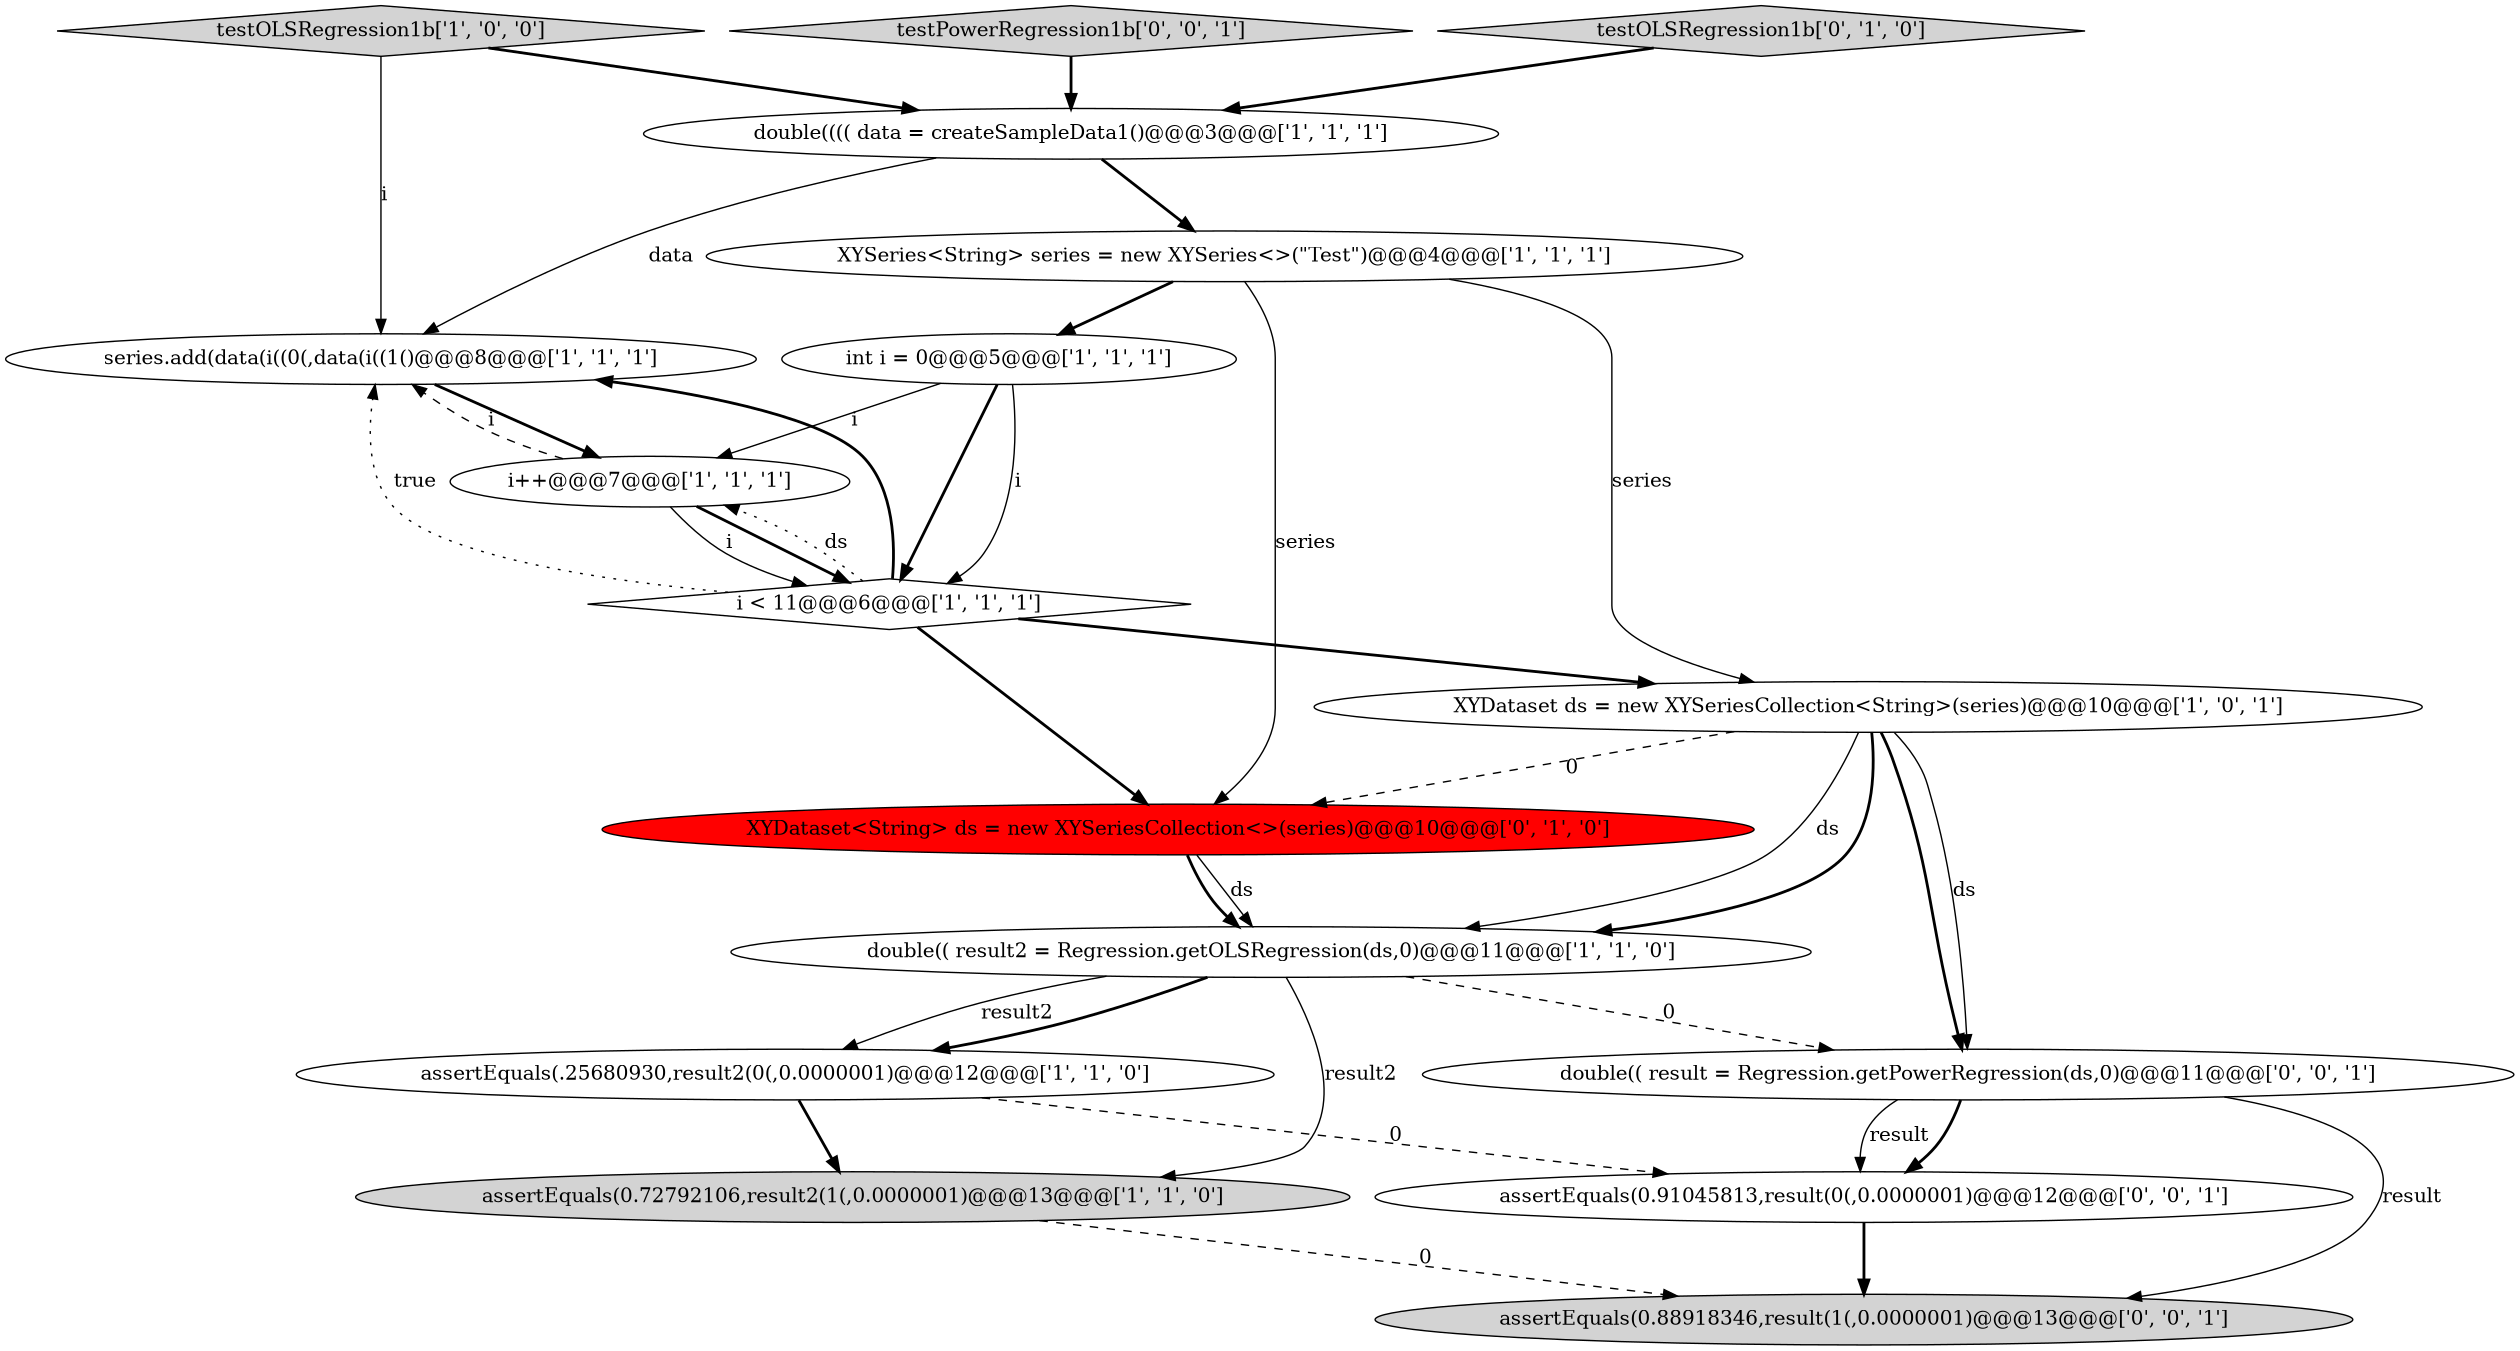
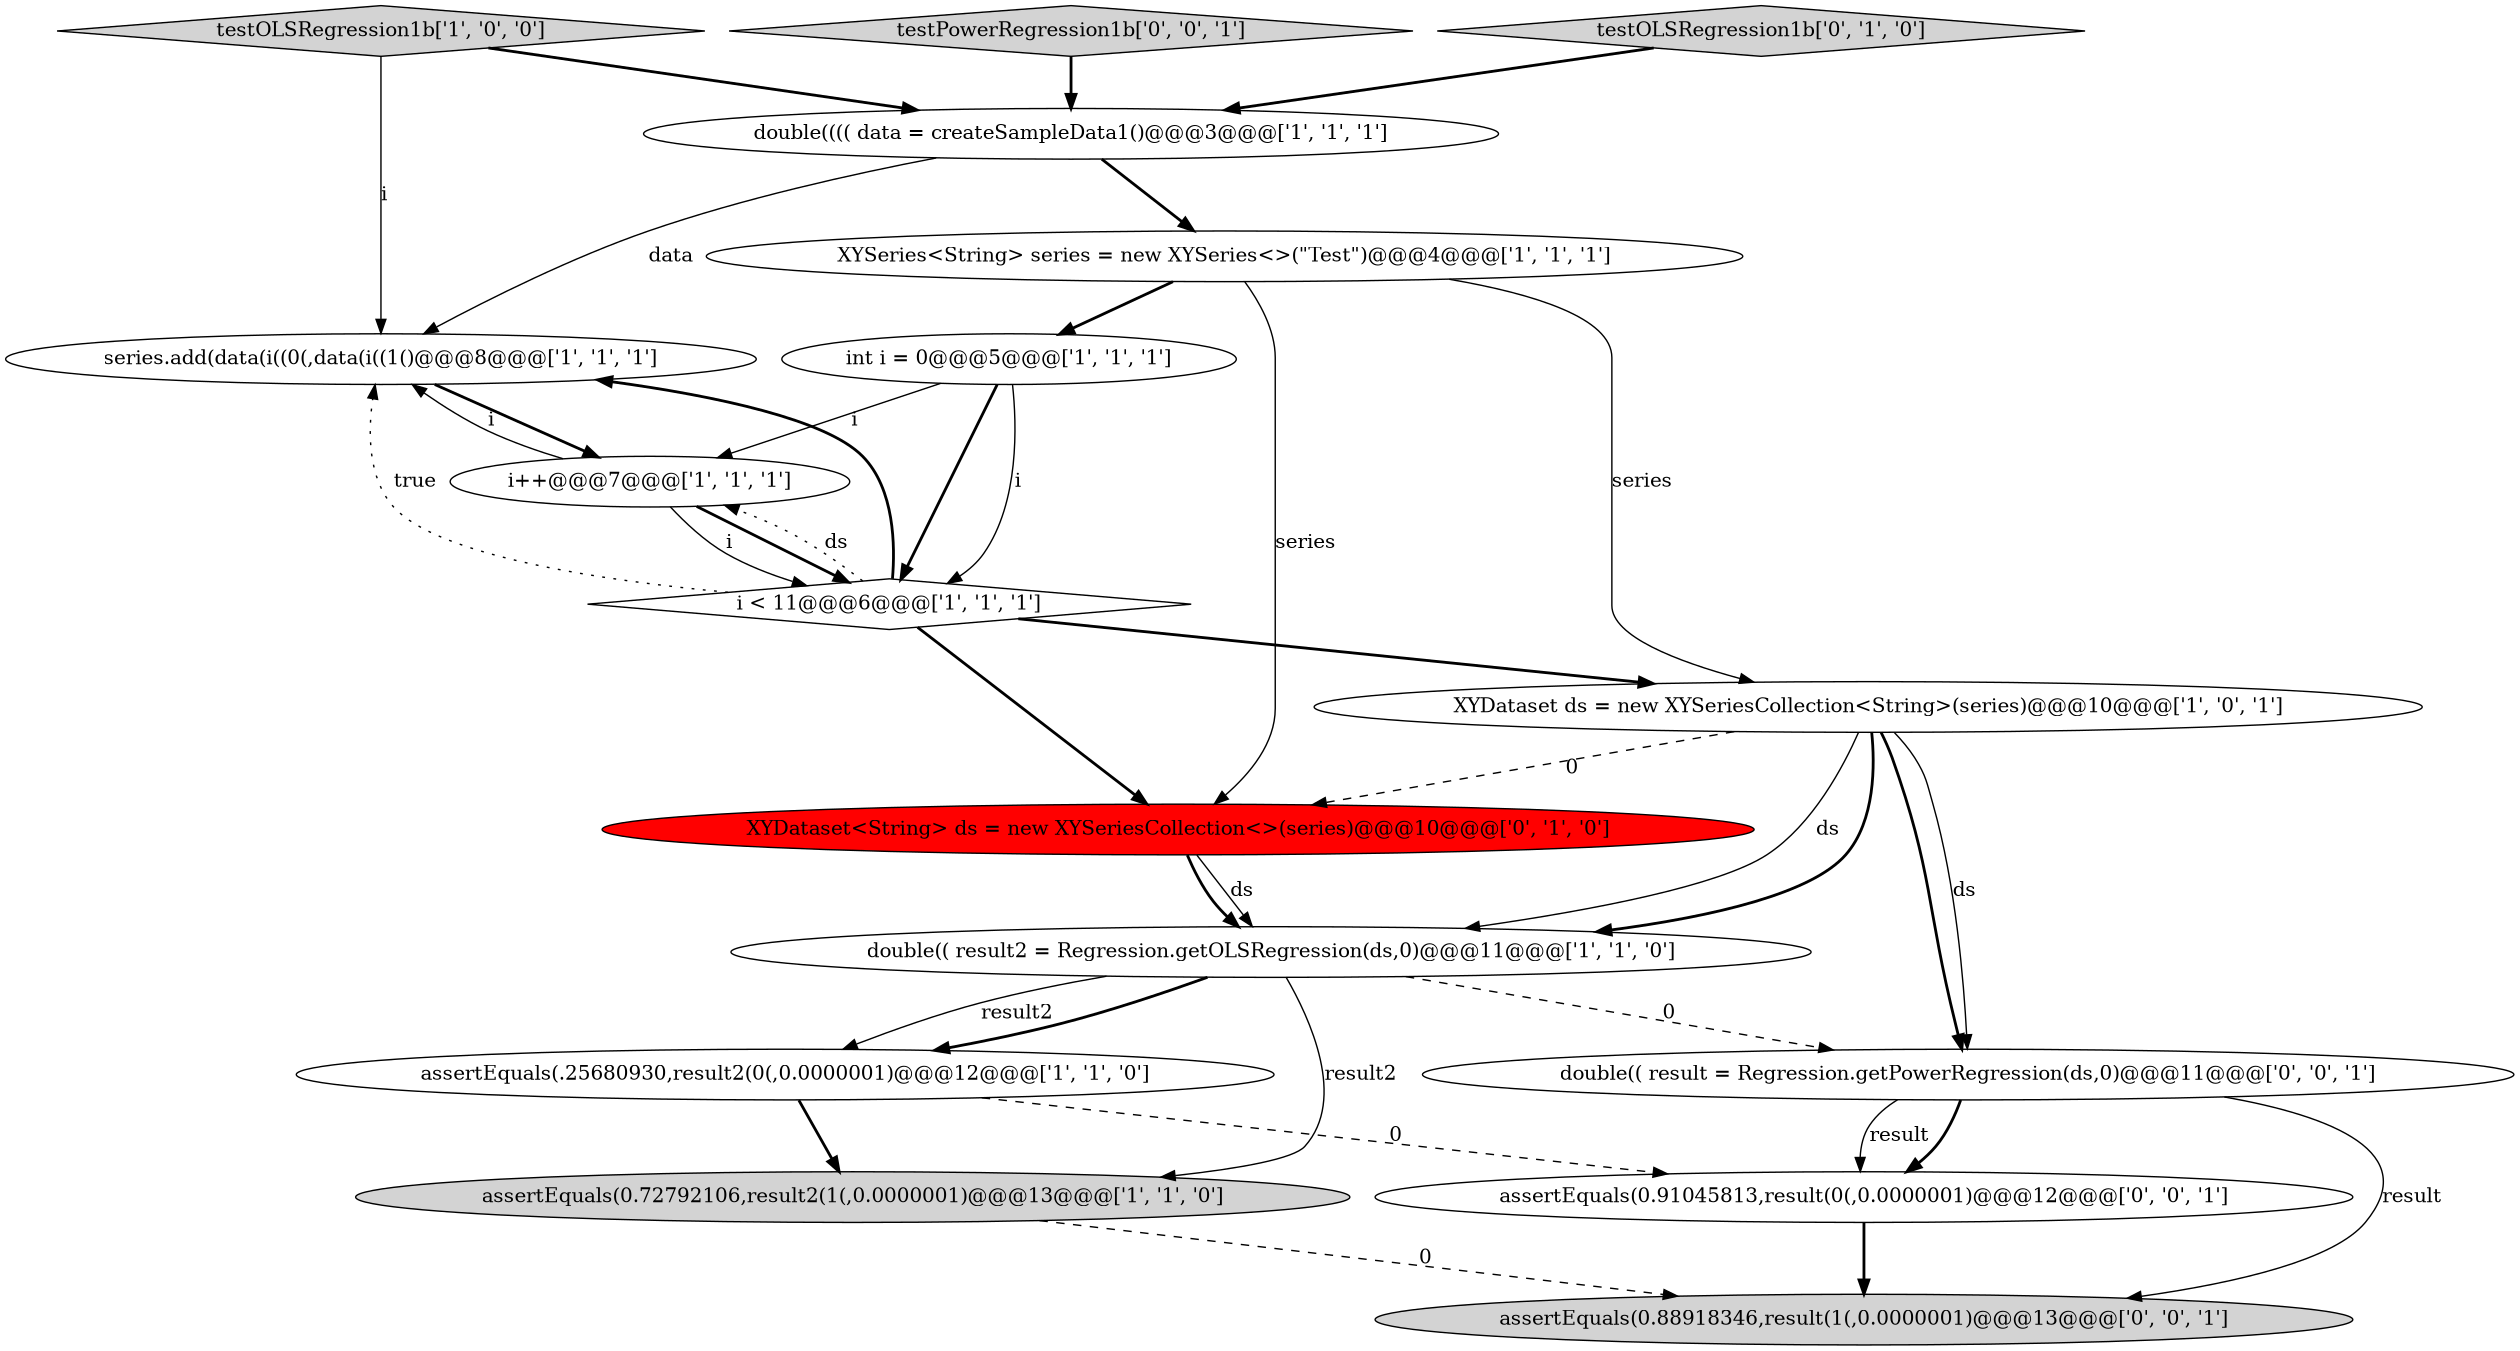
(491, 432) -> (491, 432)
